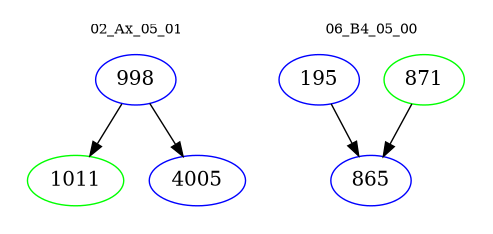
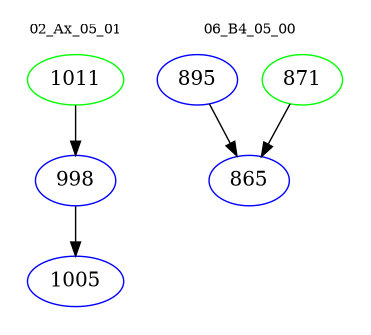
(319, 80) -> (197, 80)
(110, 124) -> (76, 123)
(197, 181) -> (76, 281)
